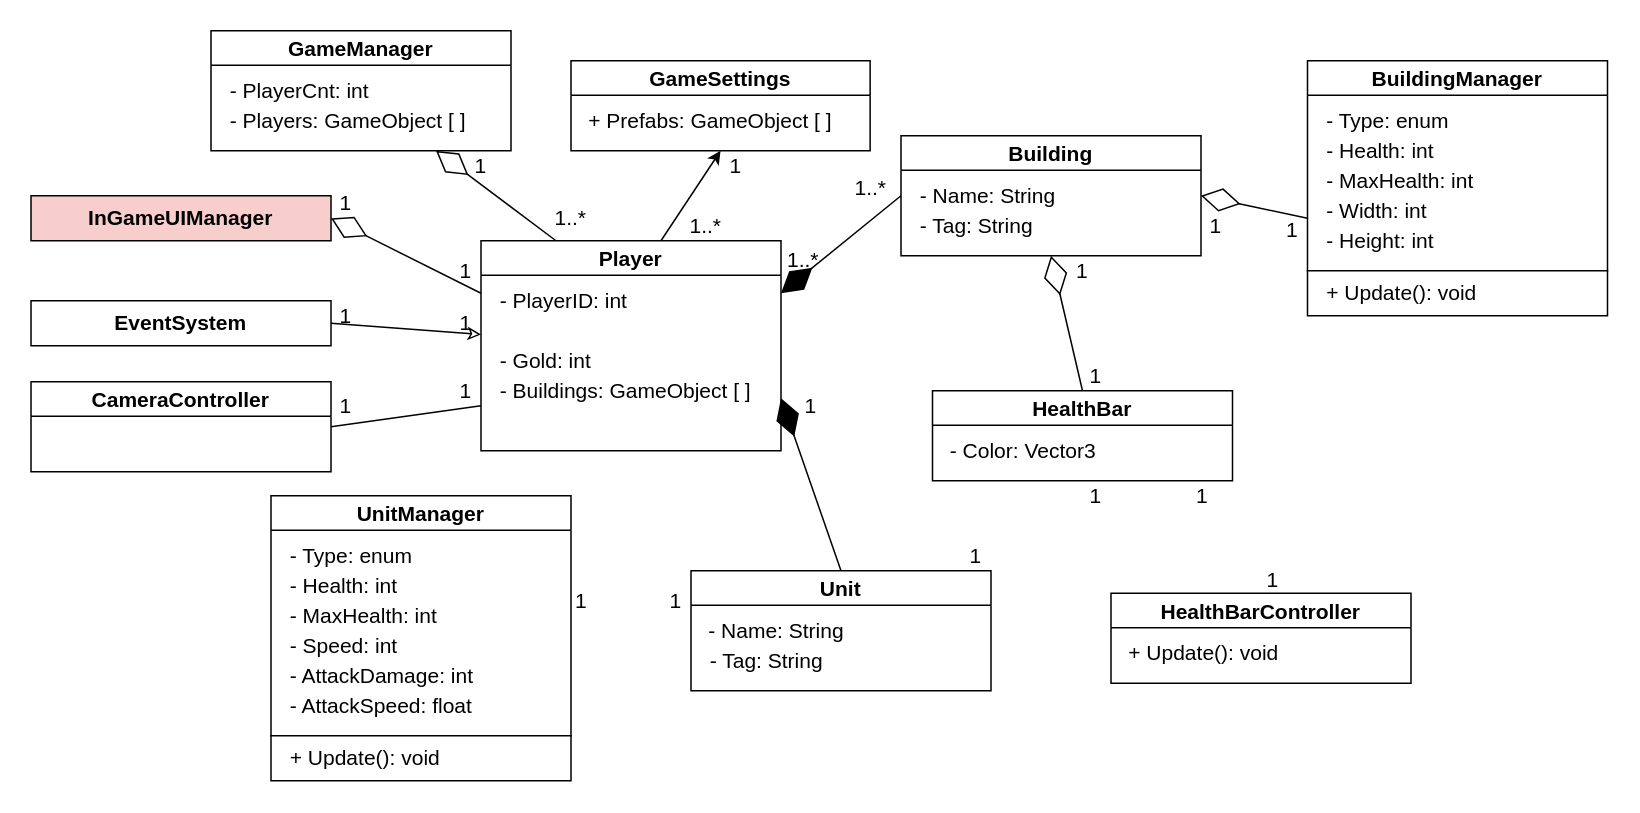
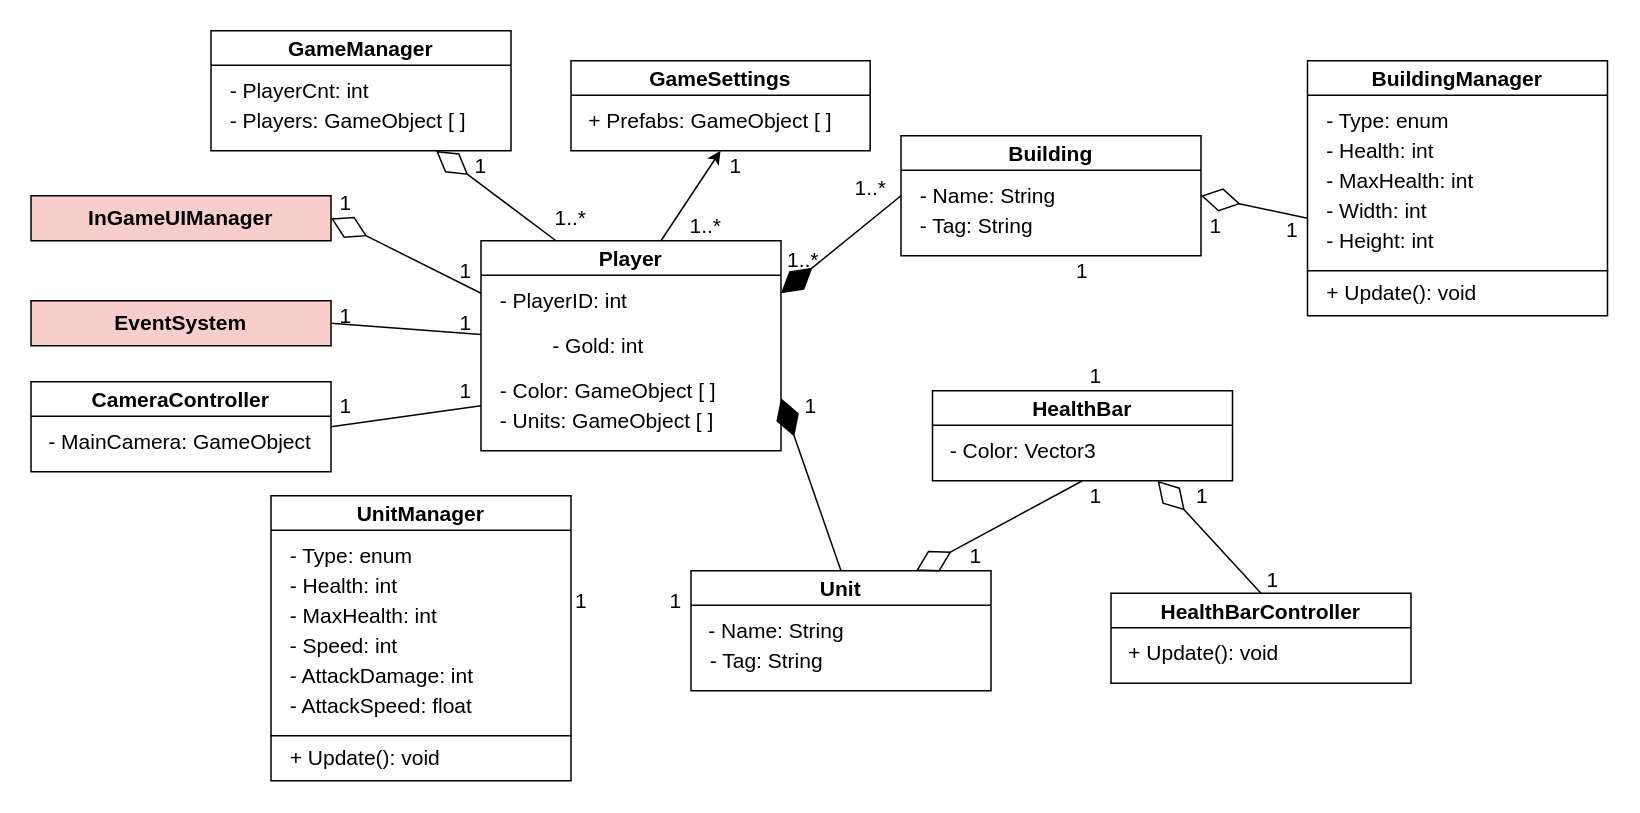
(181, 323) -> (181, 323)
(469, 334) -> (473, 334)
(1071, 343) -> none
(557, 361) -> (609, 346)
(637, 391) -> (619, 391)
none -> (617, 421)
none -> (188, 442)
none -> (1014, 517)
none -> (1223, 552)
